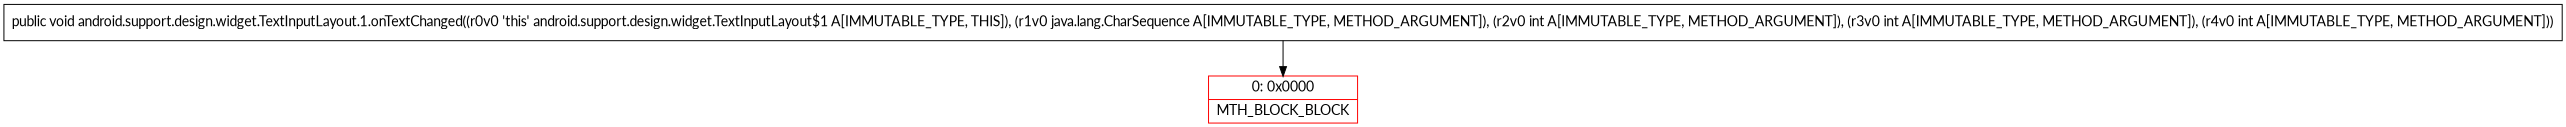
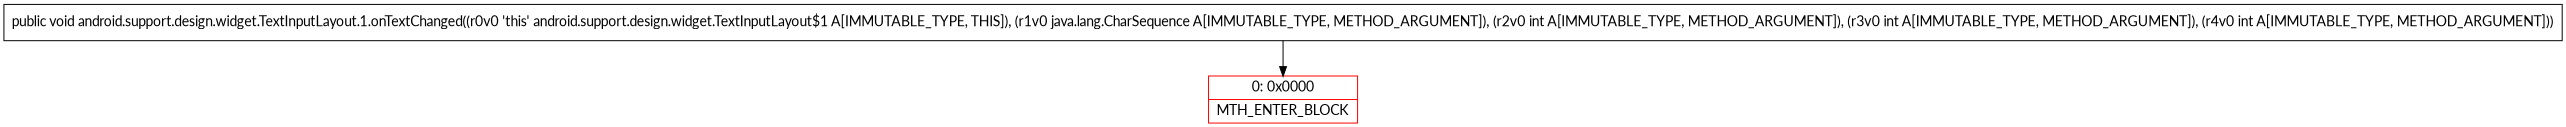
(1283, 111) -> (1283, 111)
